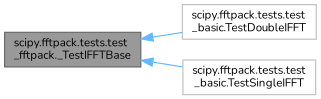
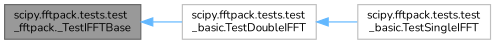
(168, 65) -> (343, 22)
